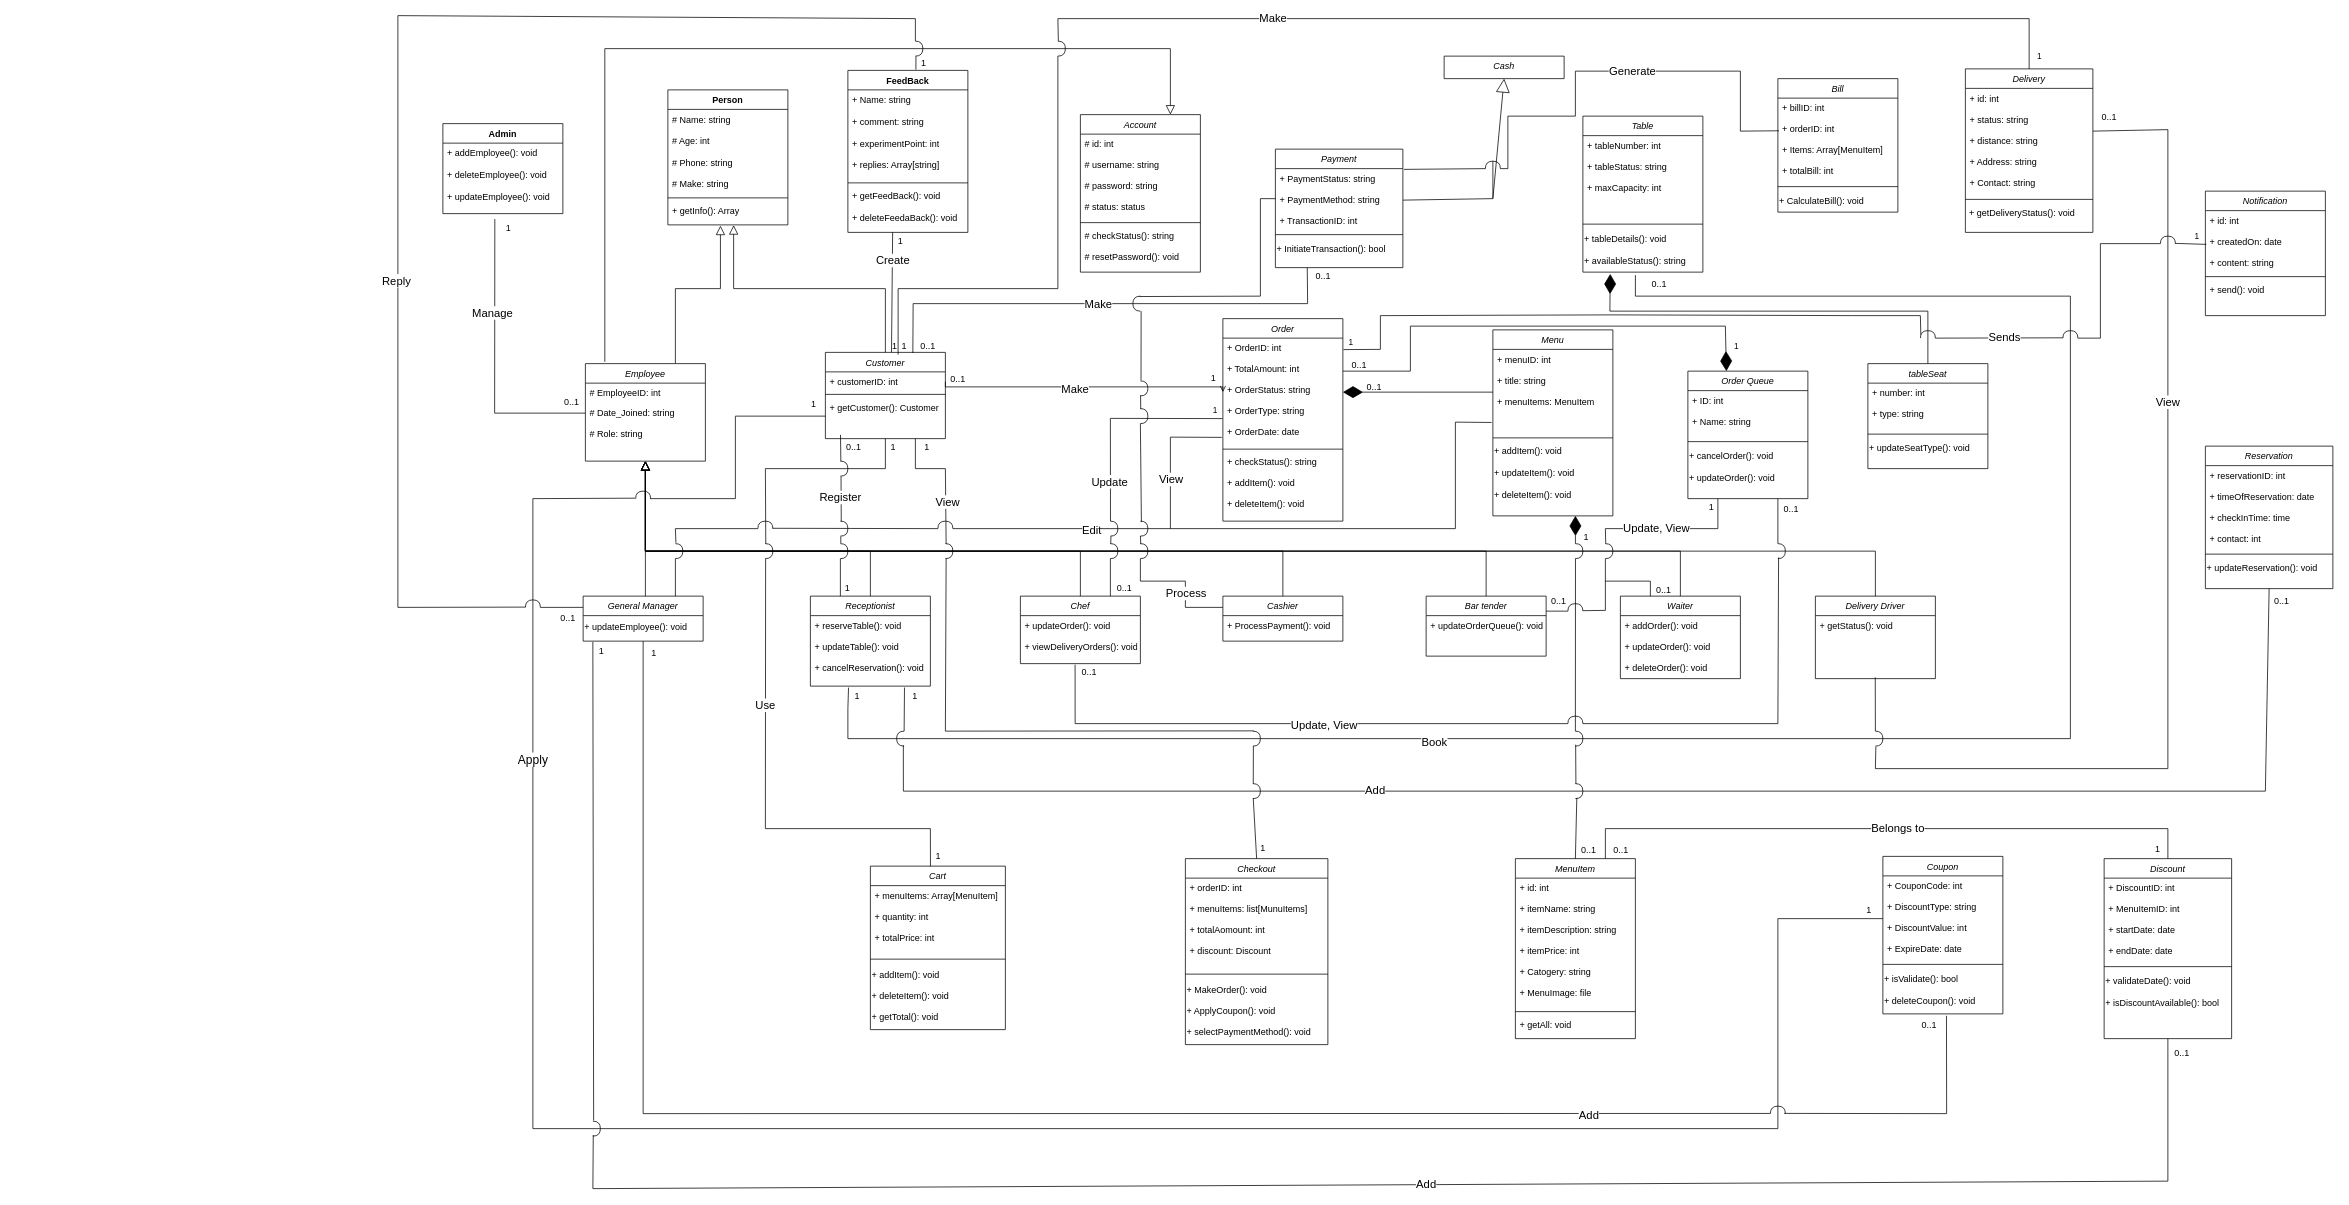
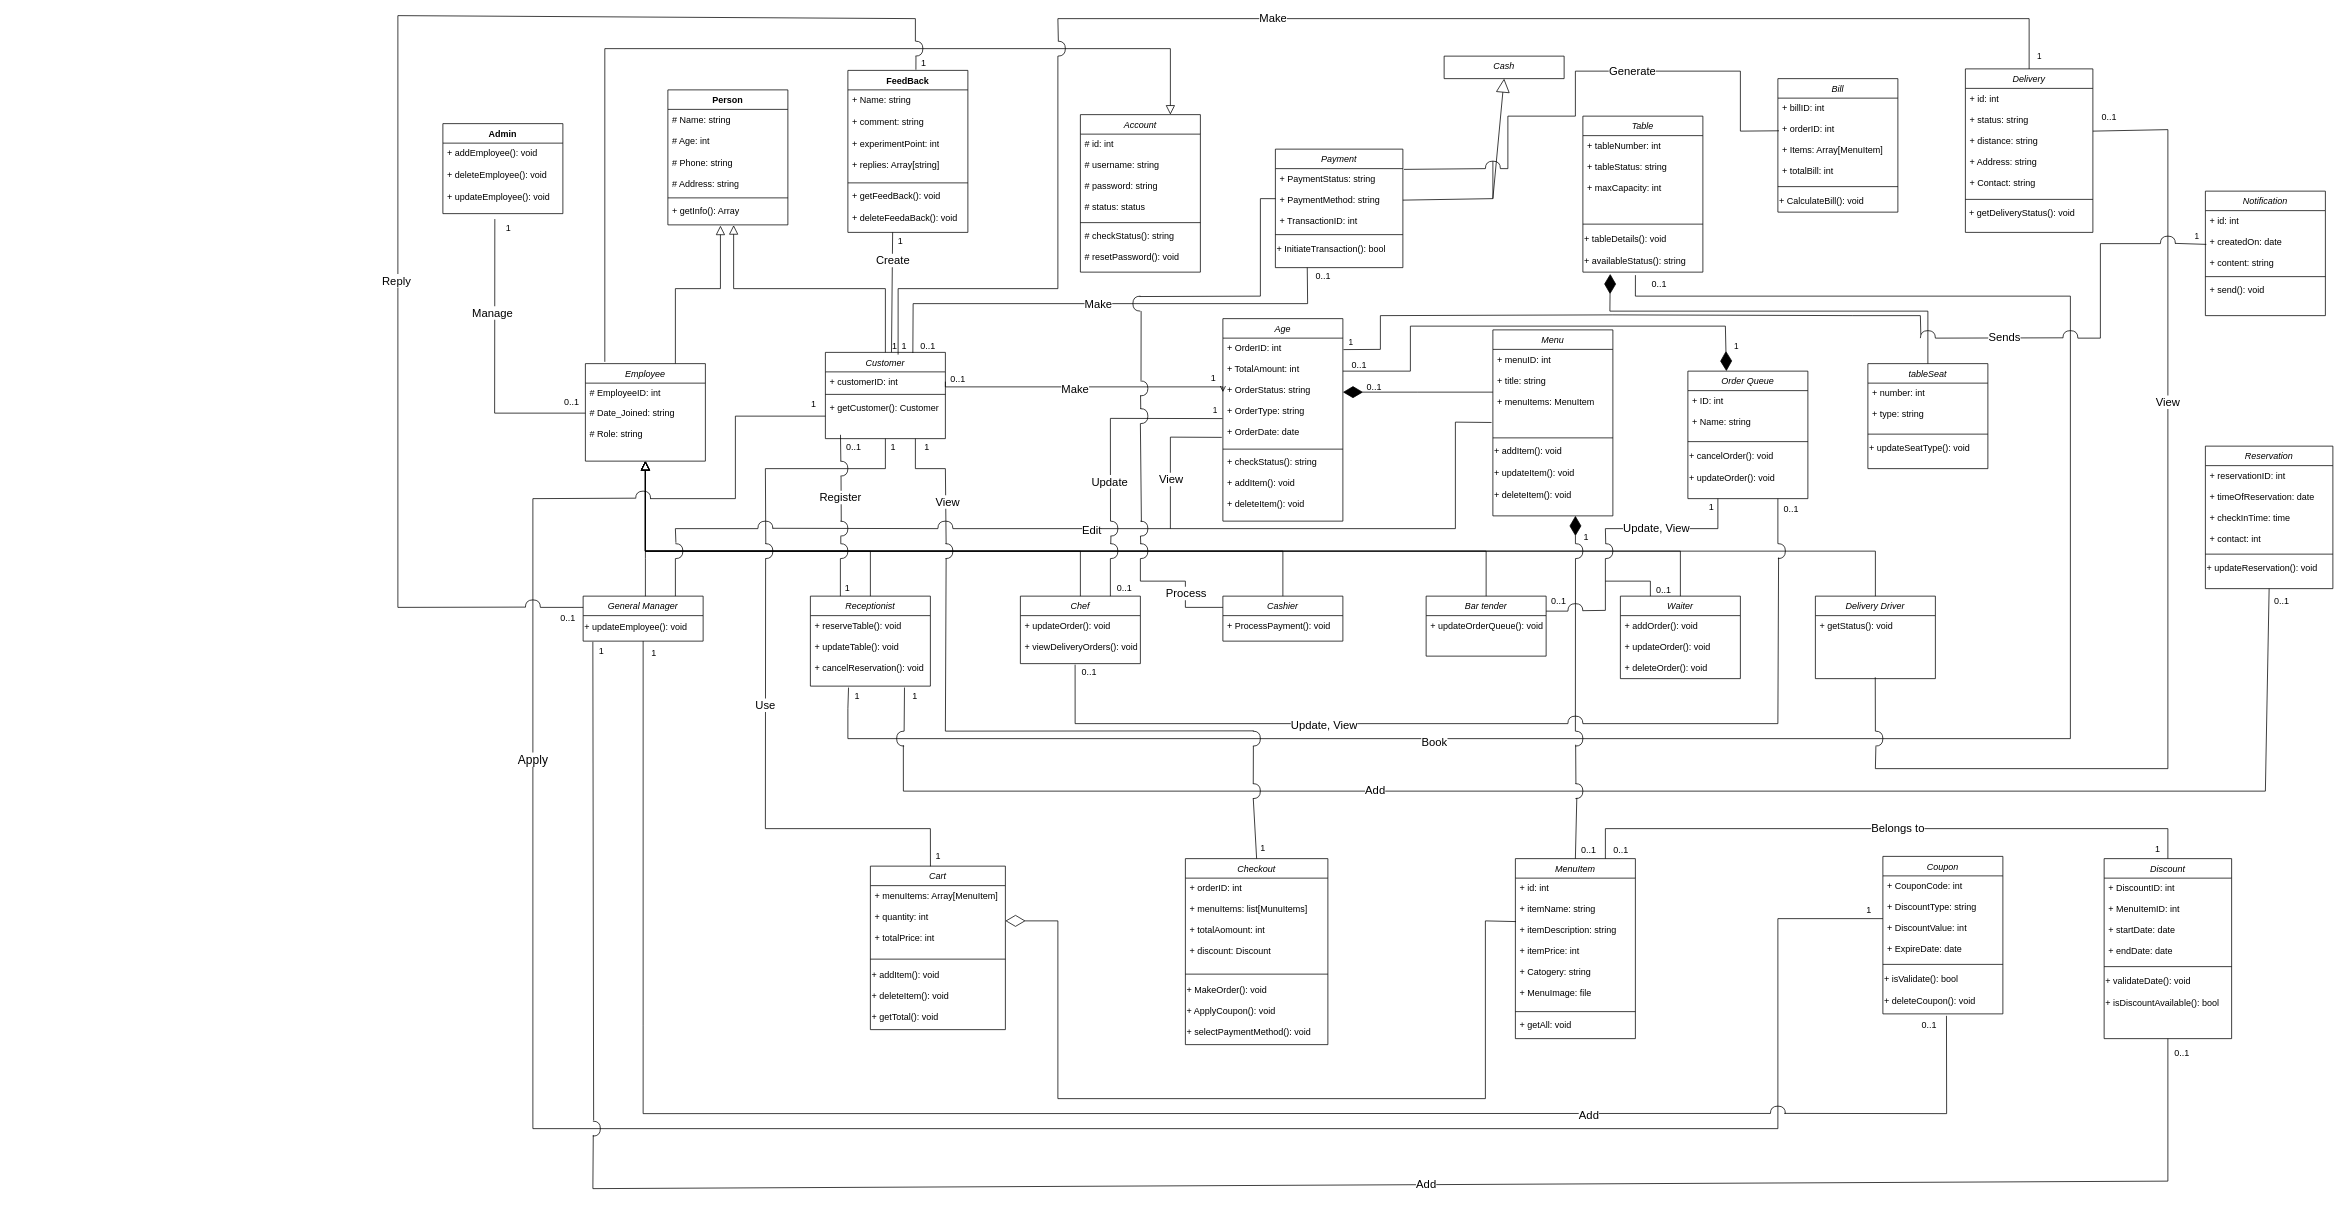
(705, 136) -> (711, 136)
(1283, 329) -> (1283, 329)
none -> (1269, 1098)
